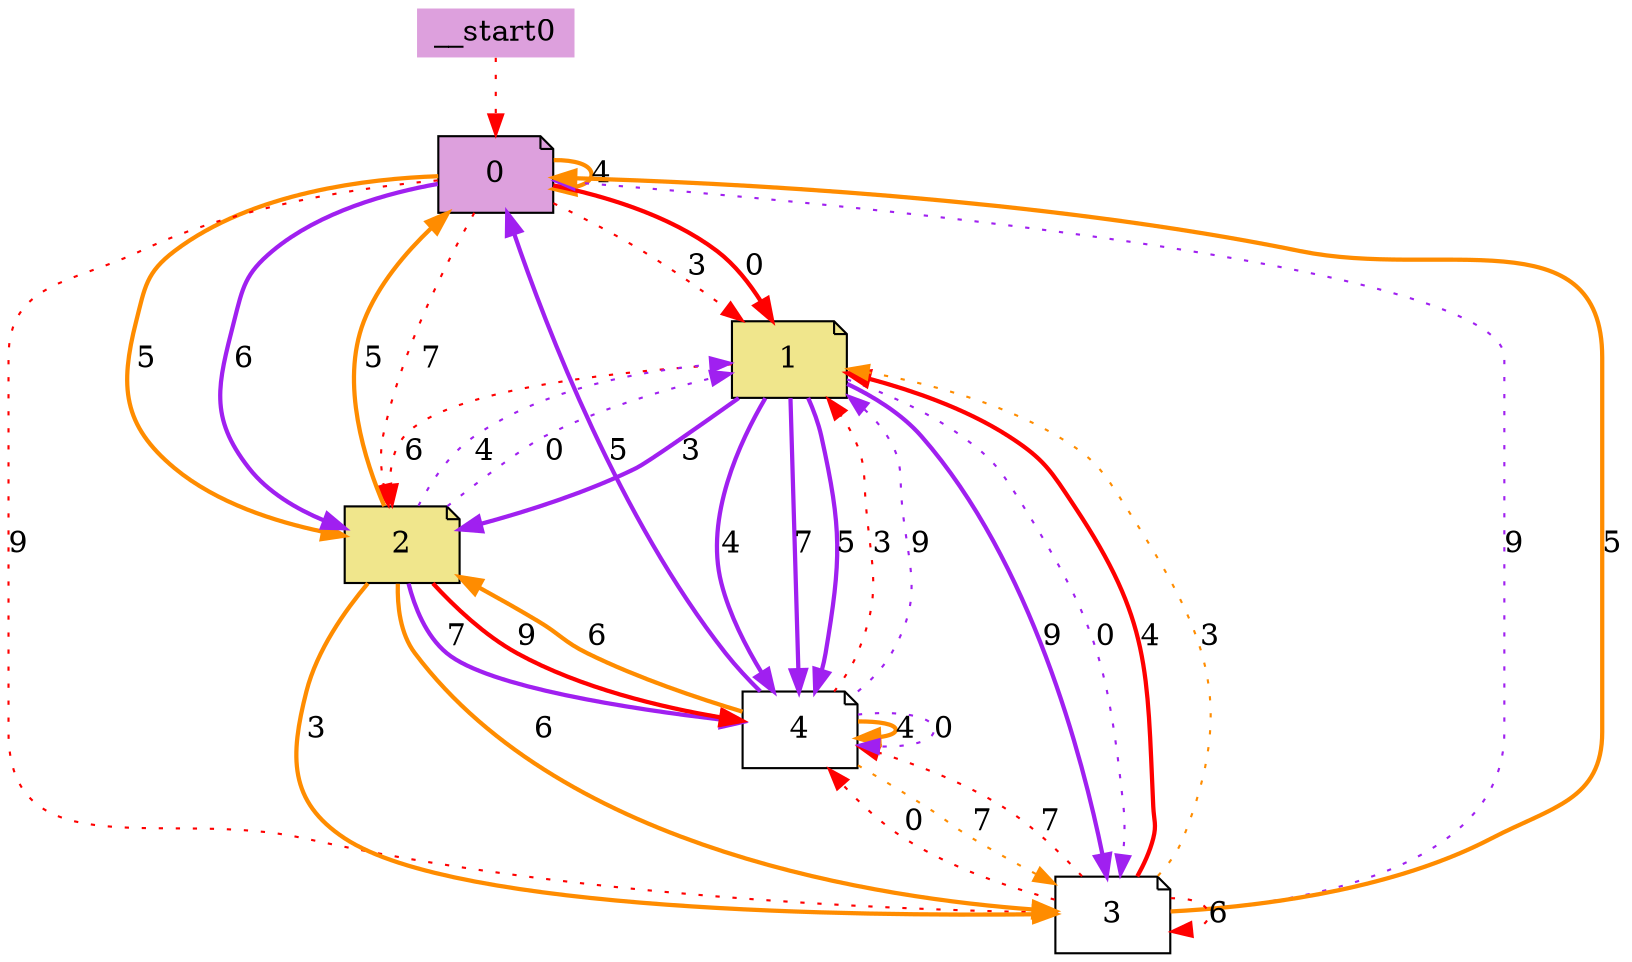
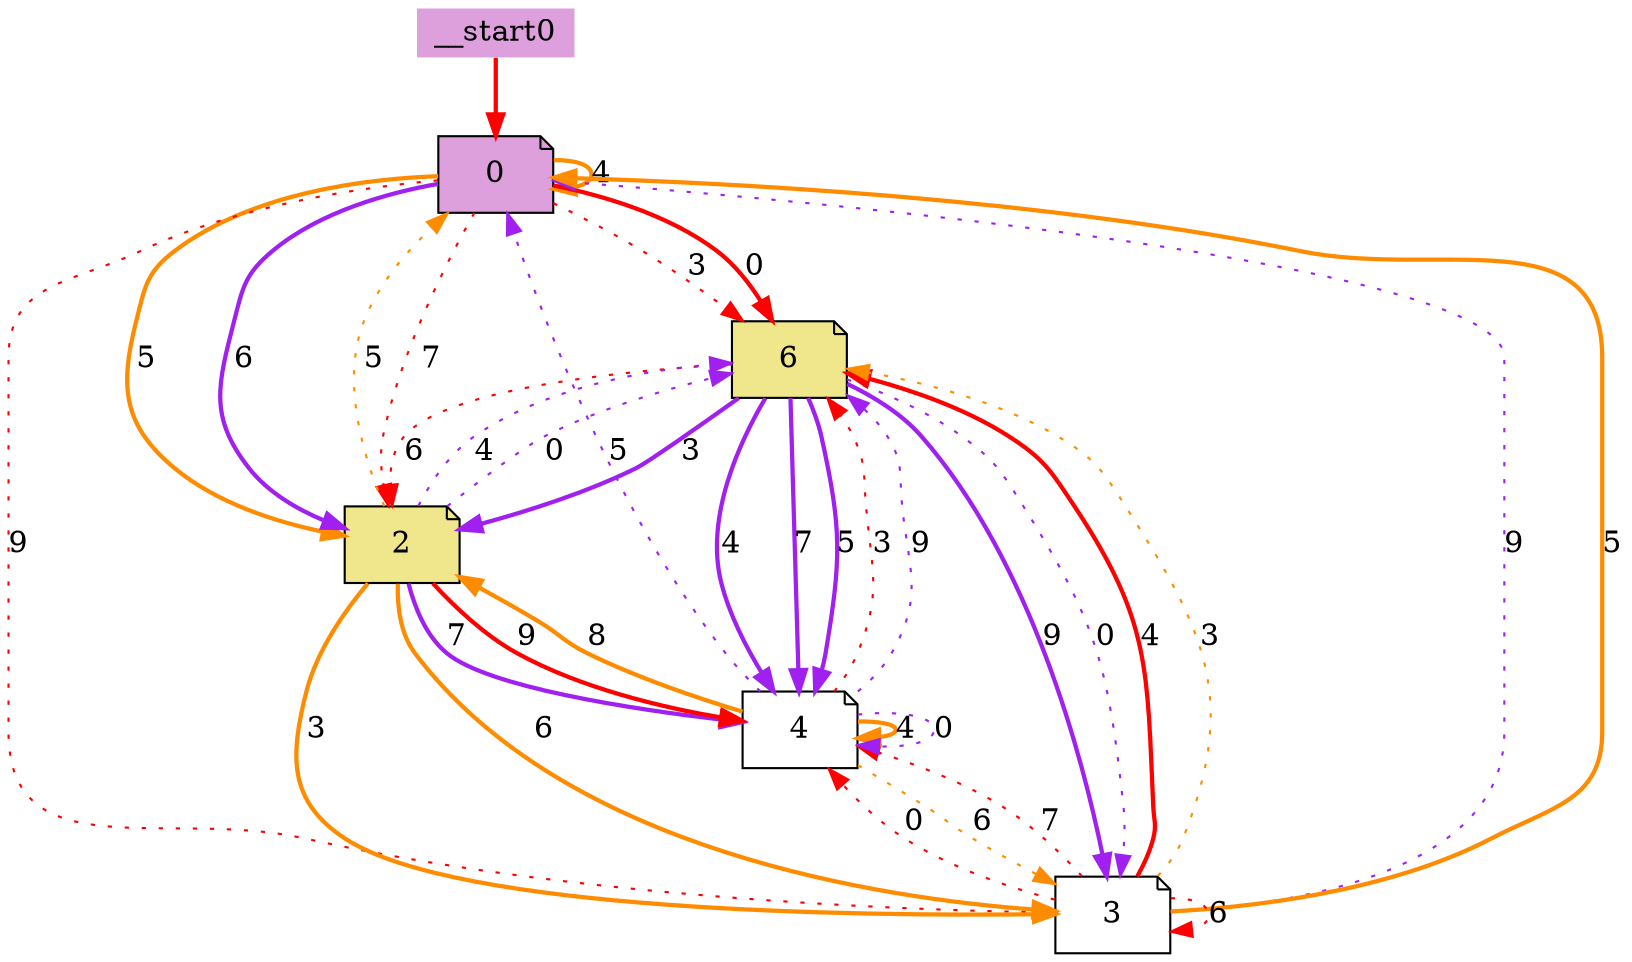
(496, 86) -> (496, 86)
(356, 357) -> (356, 357)
(789, 360) -> (789, 360)
(609, 463) -> (609, 463)
(598, 637) -> (598, 637)
(983, 822) -> (983, 822)
